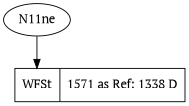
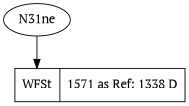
(37, 20) -> (37, 20)
